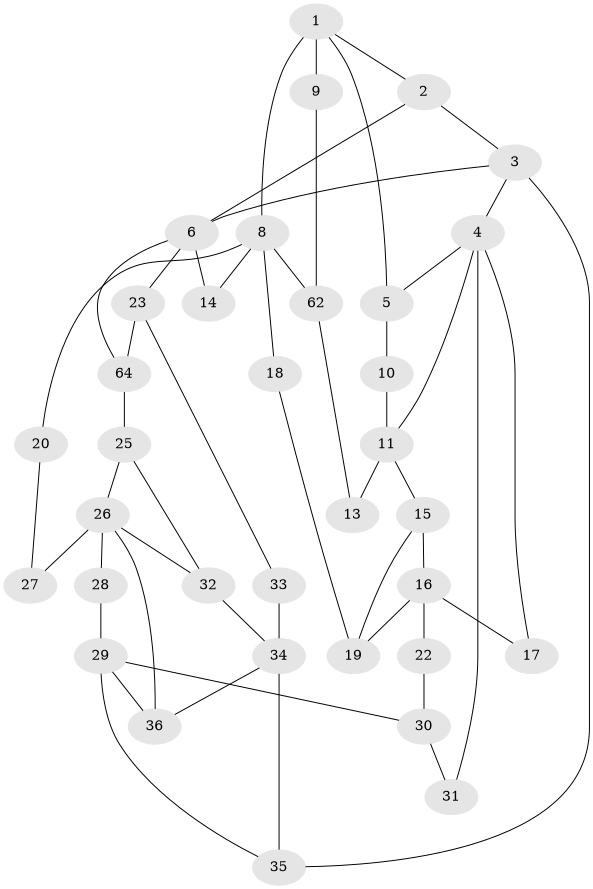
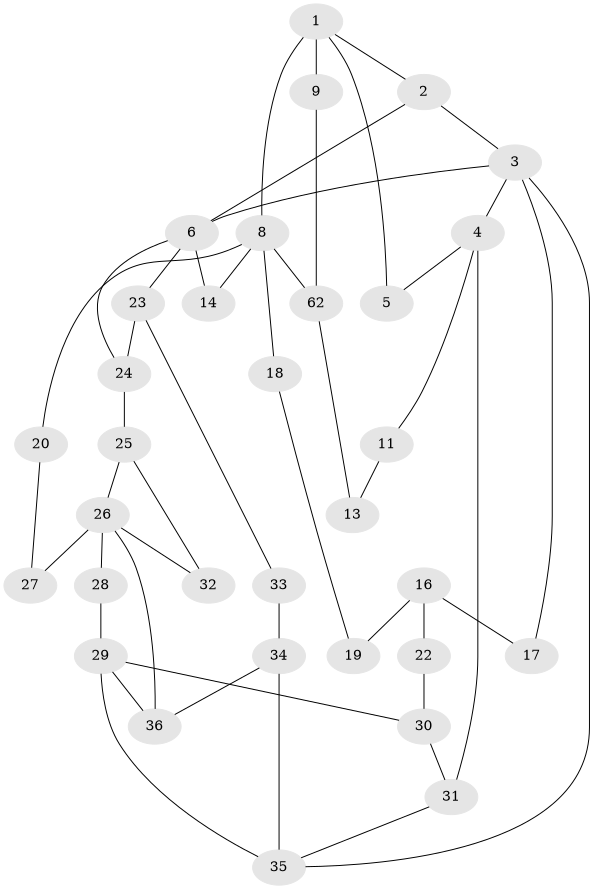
(124, 374) -> (124, 374)
(387, 374) -> none
(515, 443) -> (552, 408)
(423, 515) -> none
(244, 621) -> none
none -> (365, 832)
